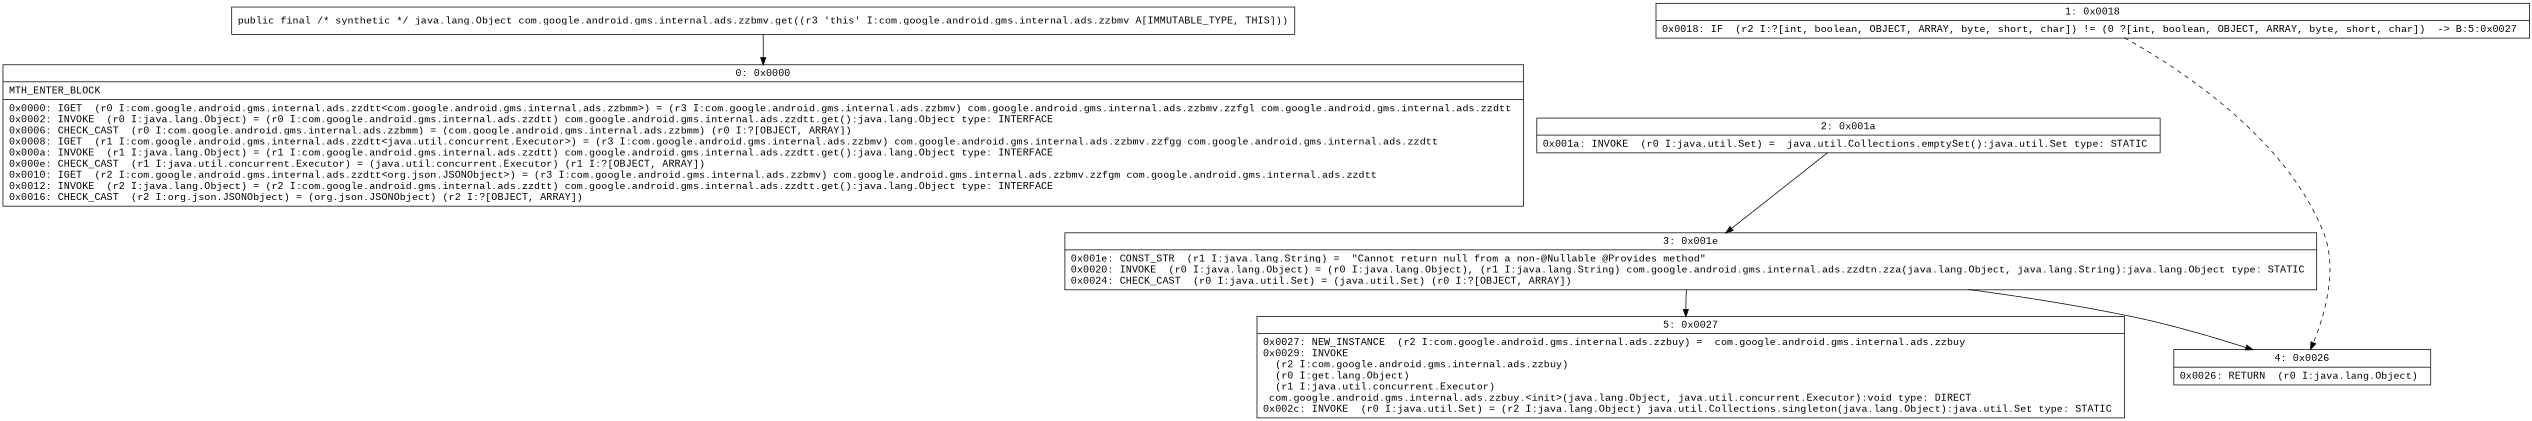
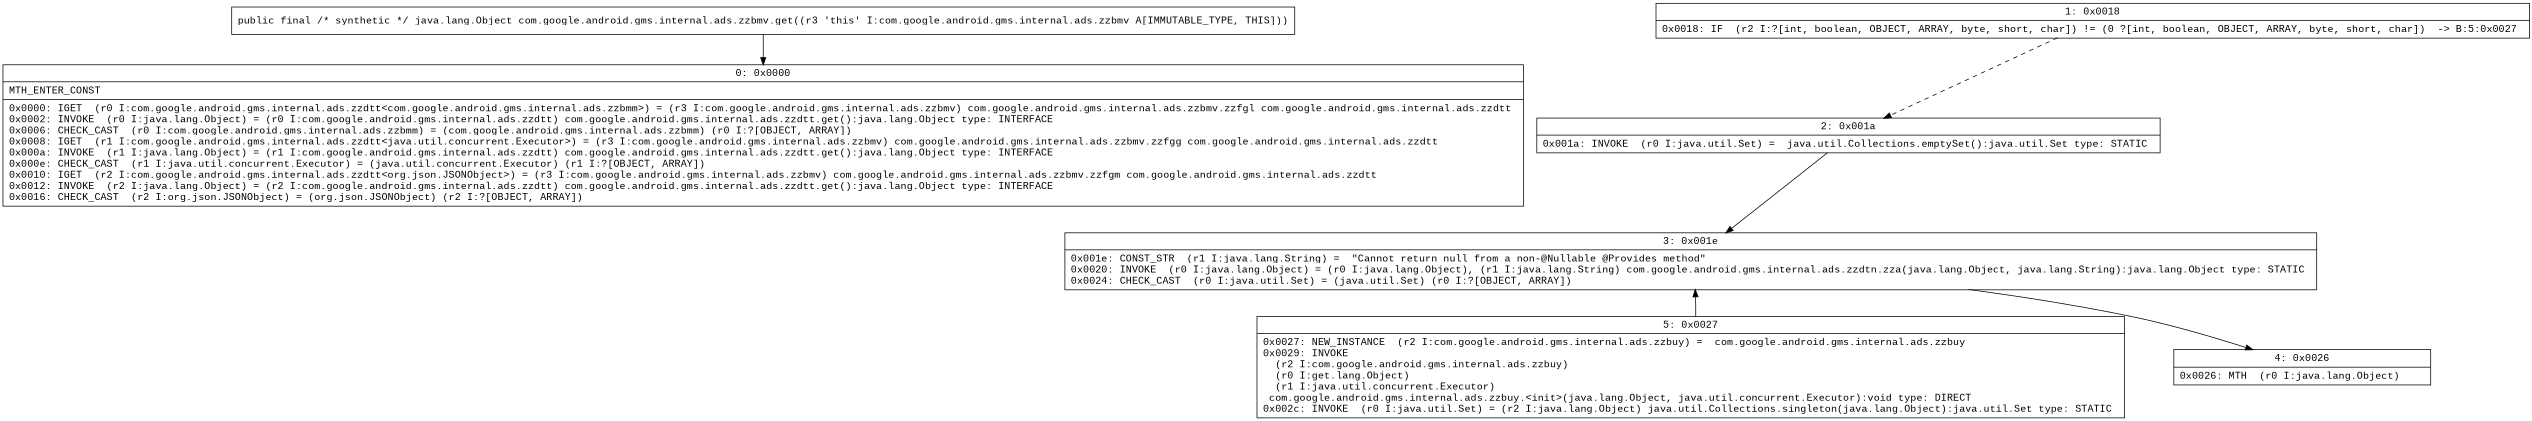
(55, 90) -> (55, 90)
(2279, 160) -> (1974, 77)
(1686, 299) -> (1696, 307)
(2302, 376) -> (2293, 376)
